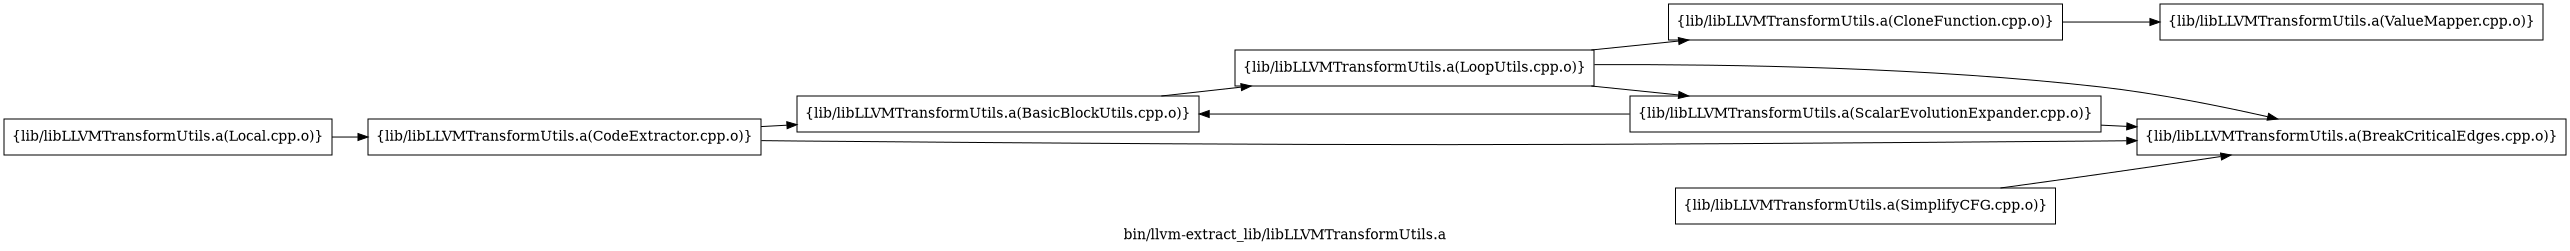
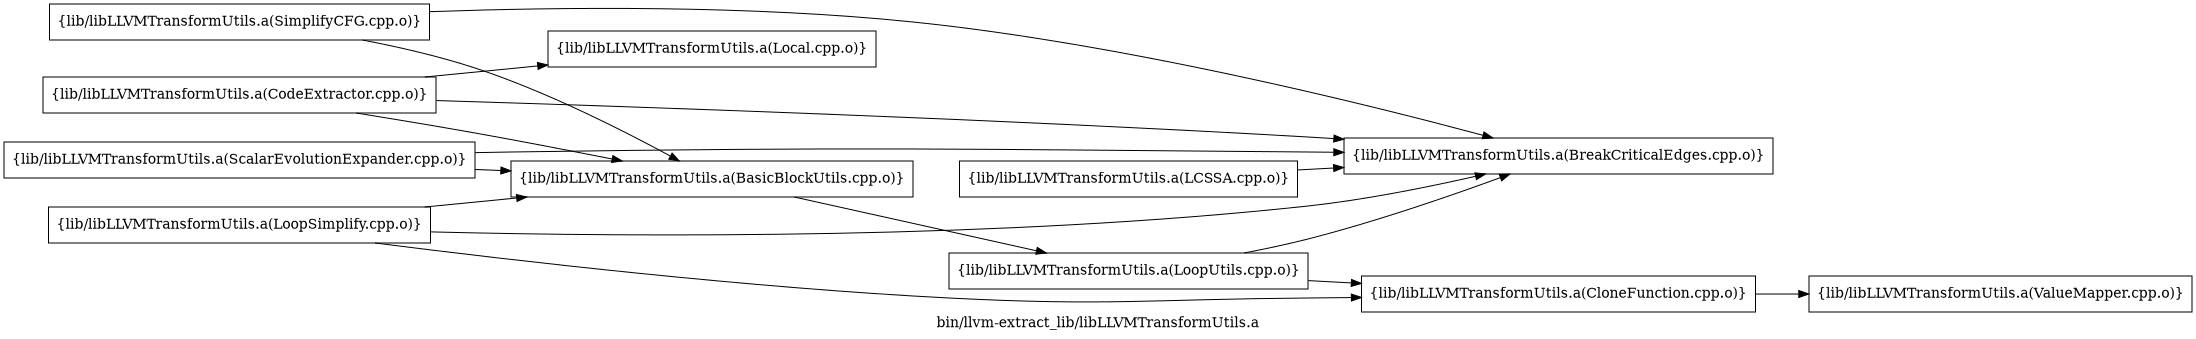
none -> (521, 85)
(1635, 90) -> none
(345, 137) -> (467, 73)
none -> (1128, 179)
none -> (240, 225)
